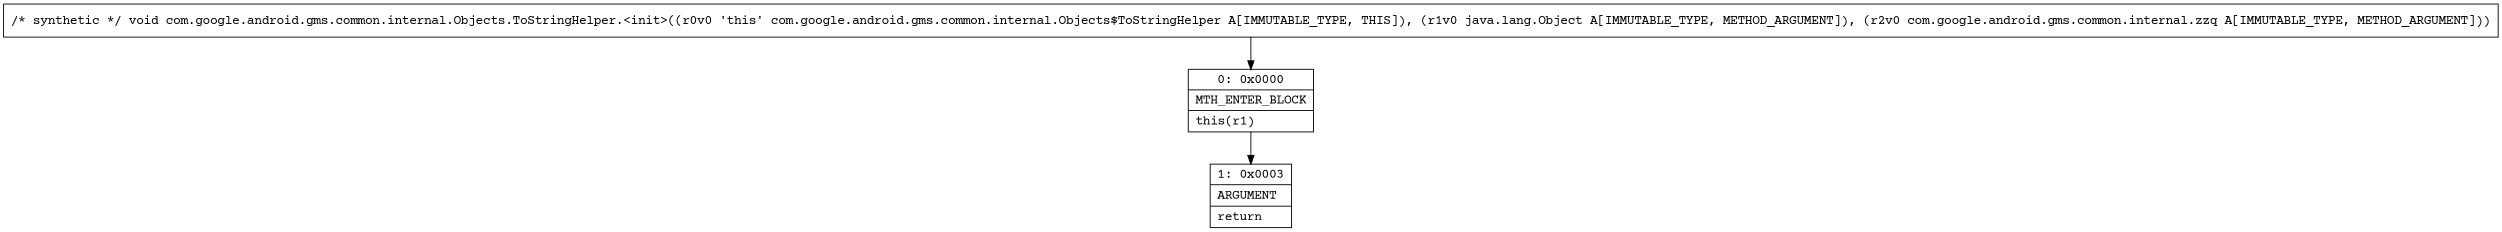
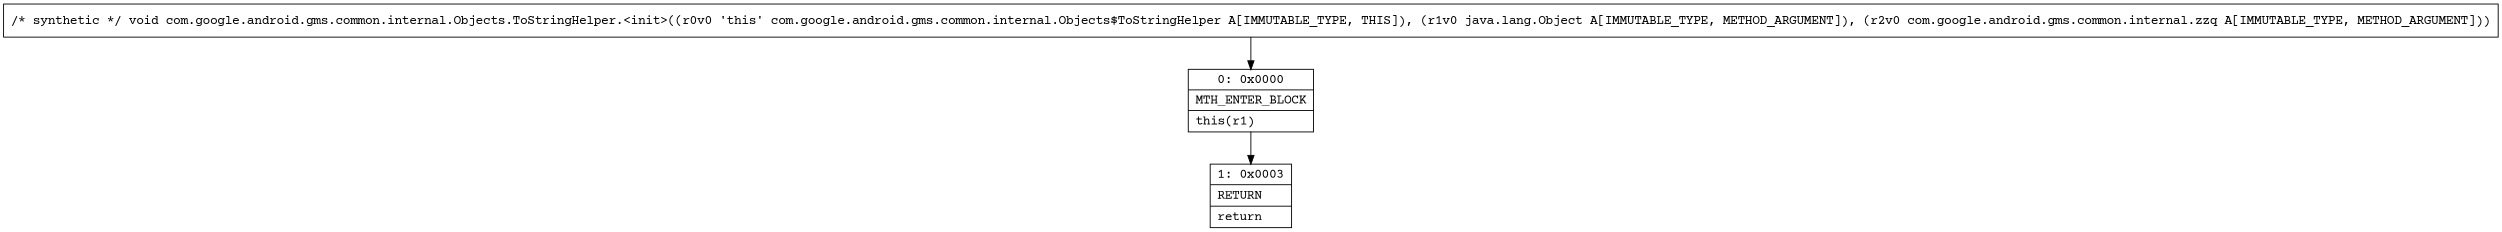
(1247, 195) -> (1240, 195)
